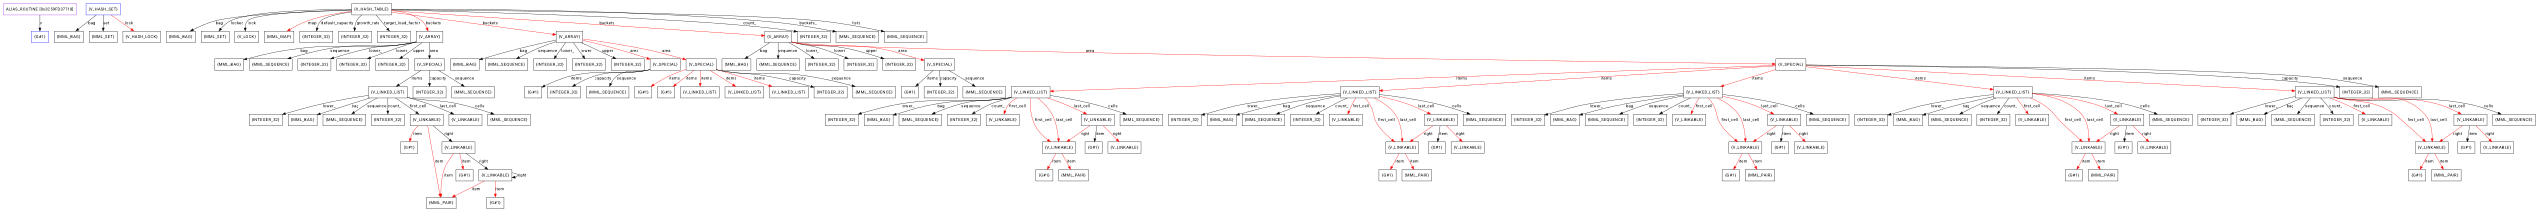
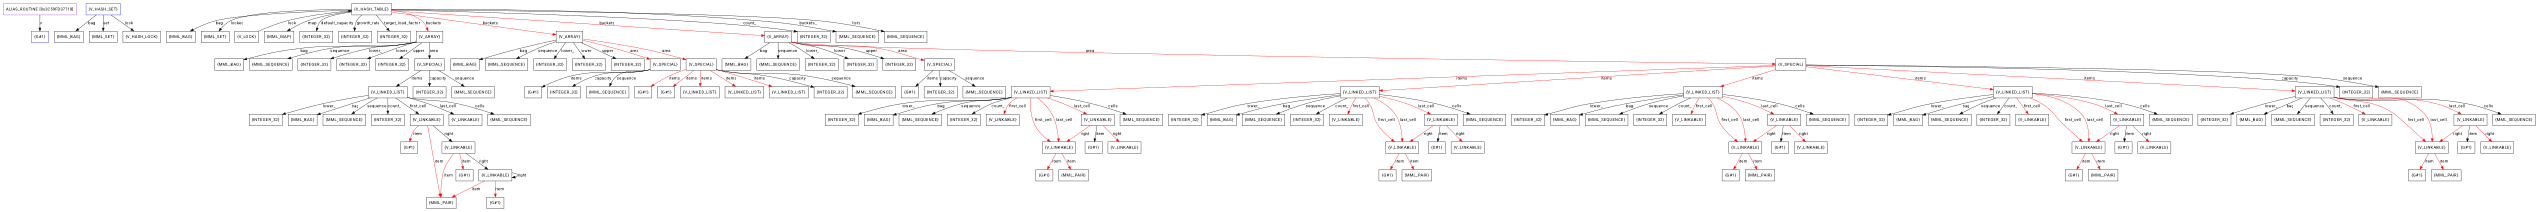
(295, 13) -> (303, 17)
(320, 17) -> (320, 17)
(121, 22) -> (121, 22)
